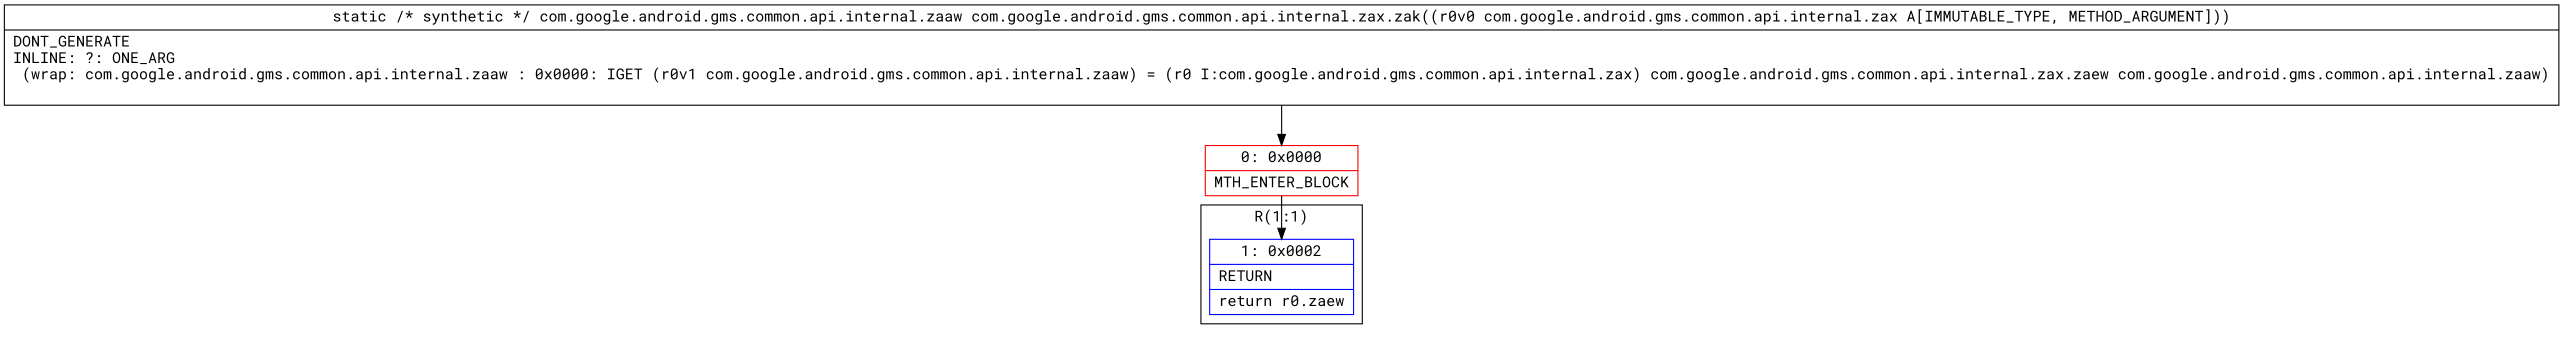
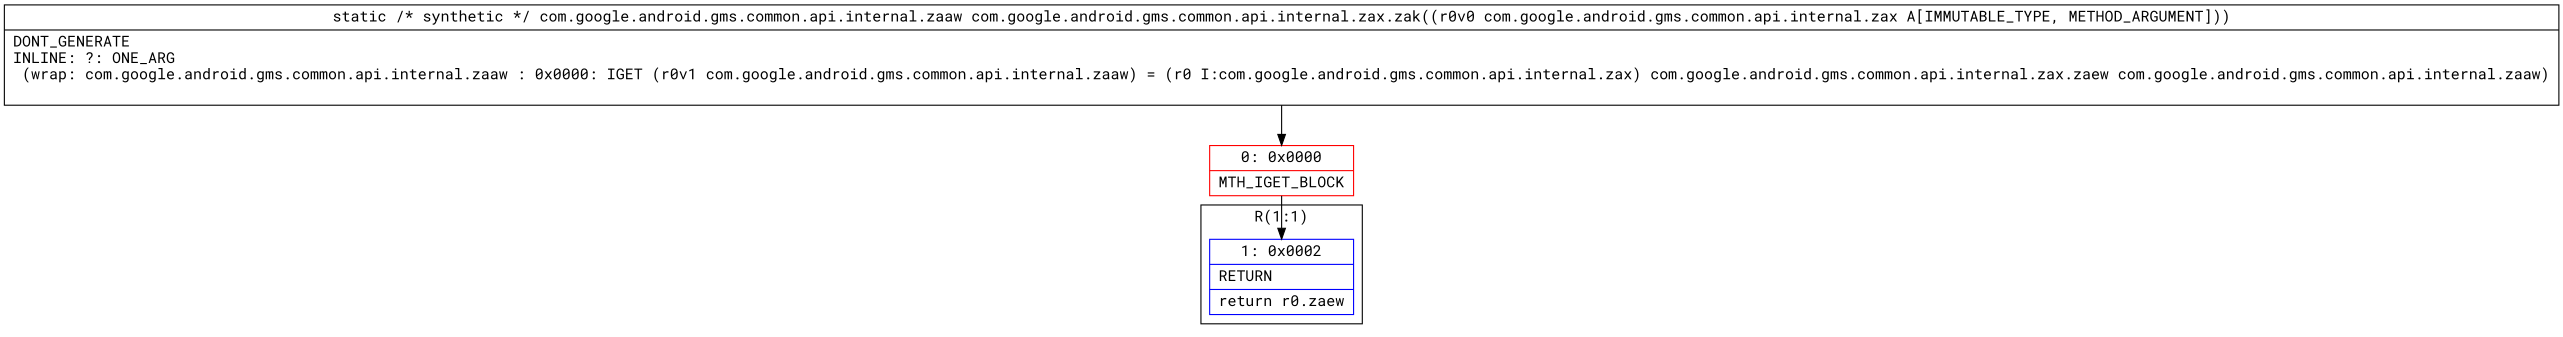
(1282, 183) -> (1282, 183)
